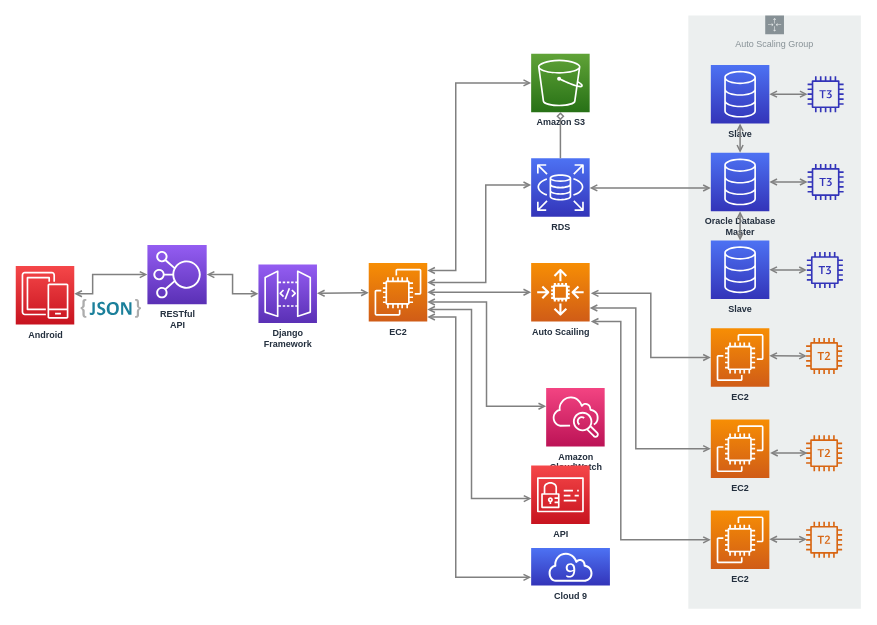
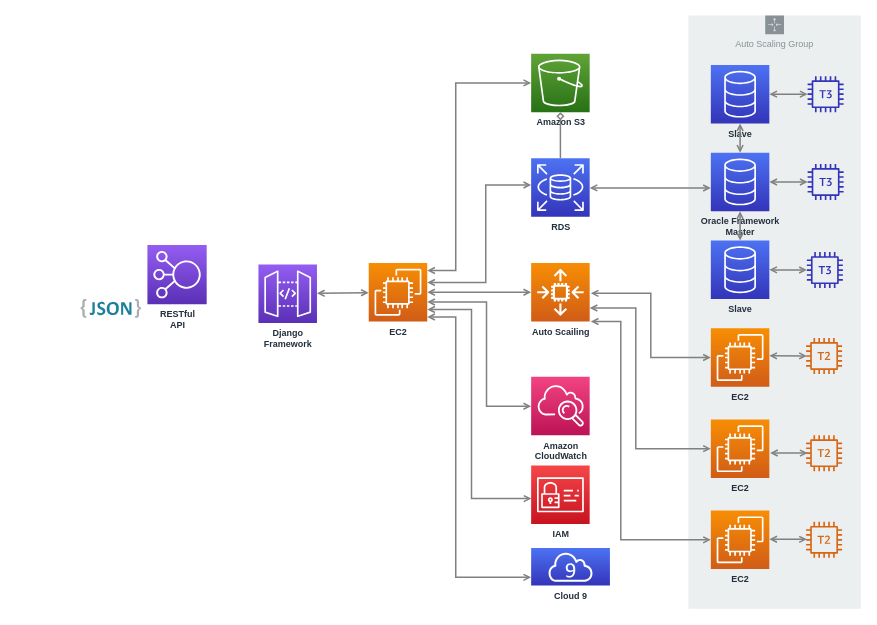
(740, 227) -> (740, 227)
(101, 275) -> none
(233, 284) -> none
(45, 295) -> none
(575, 417) -> (560, 406)
(561, 535) -> (561, 535)
